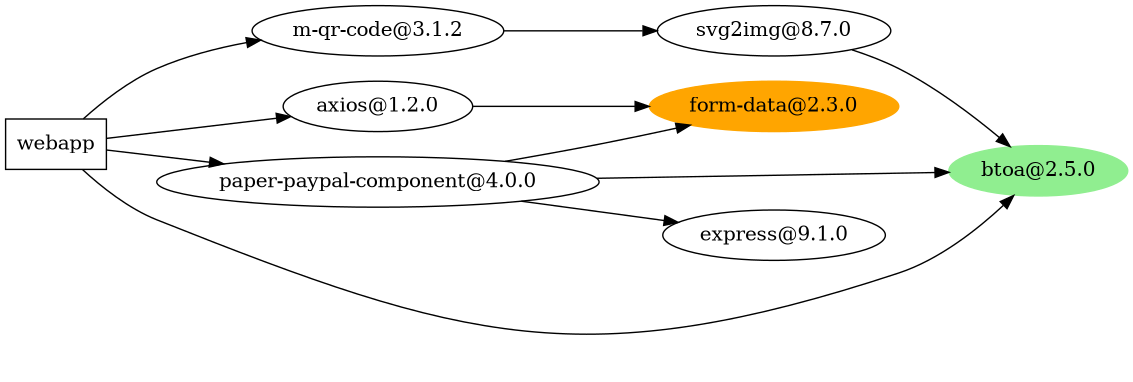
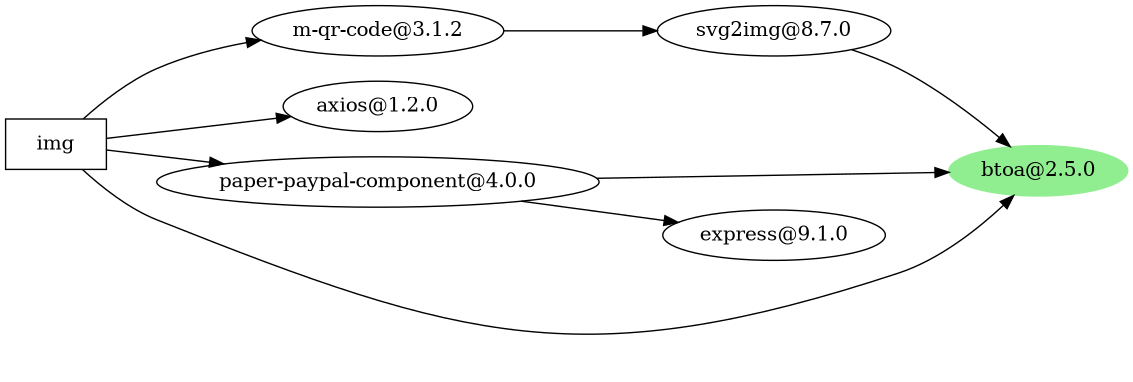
(774, 106) -> none
(56, 144) -> (56, 144)
